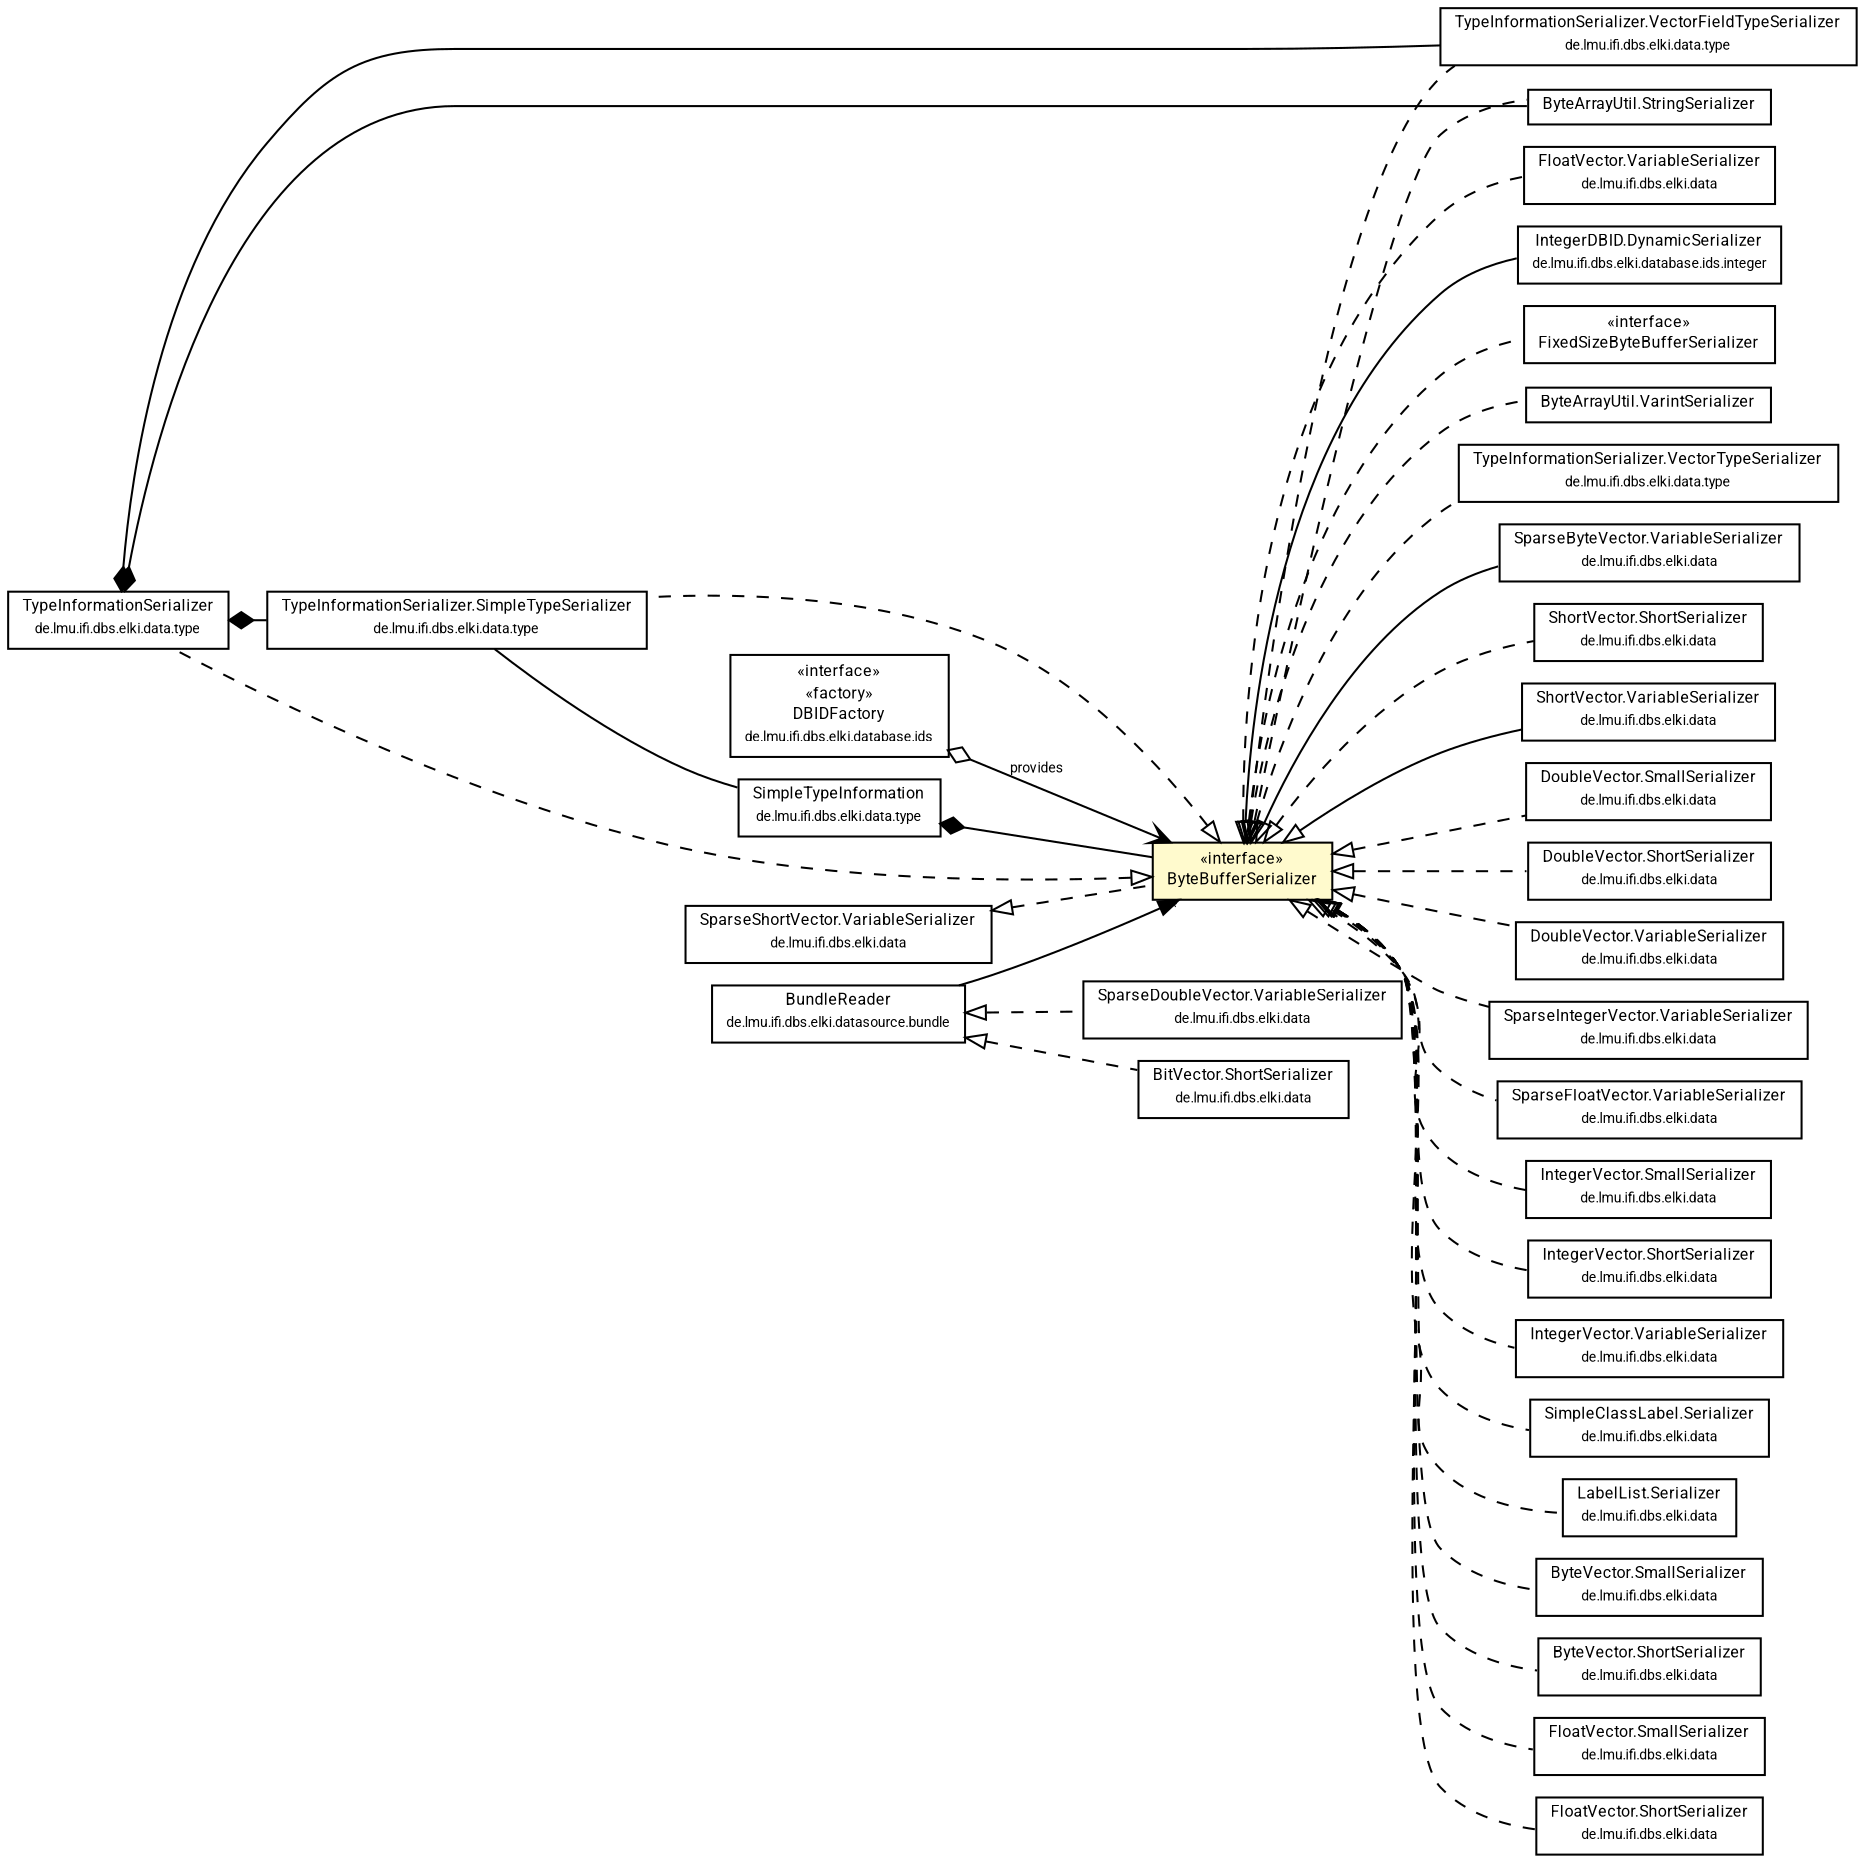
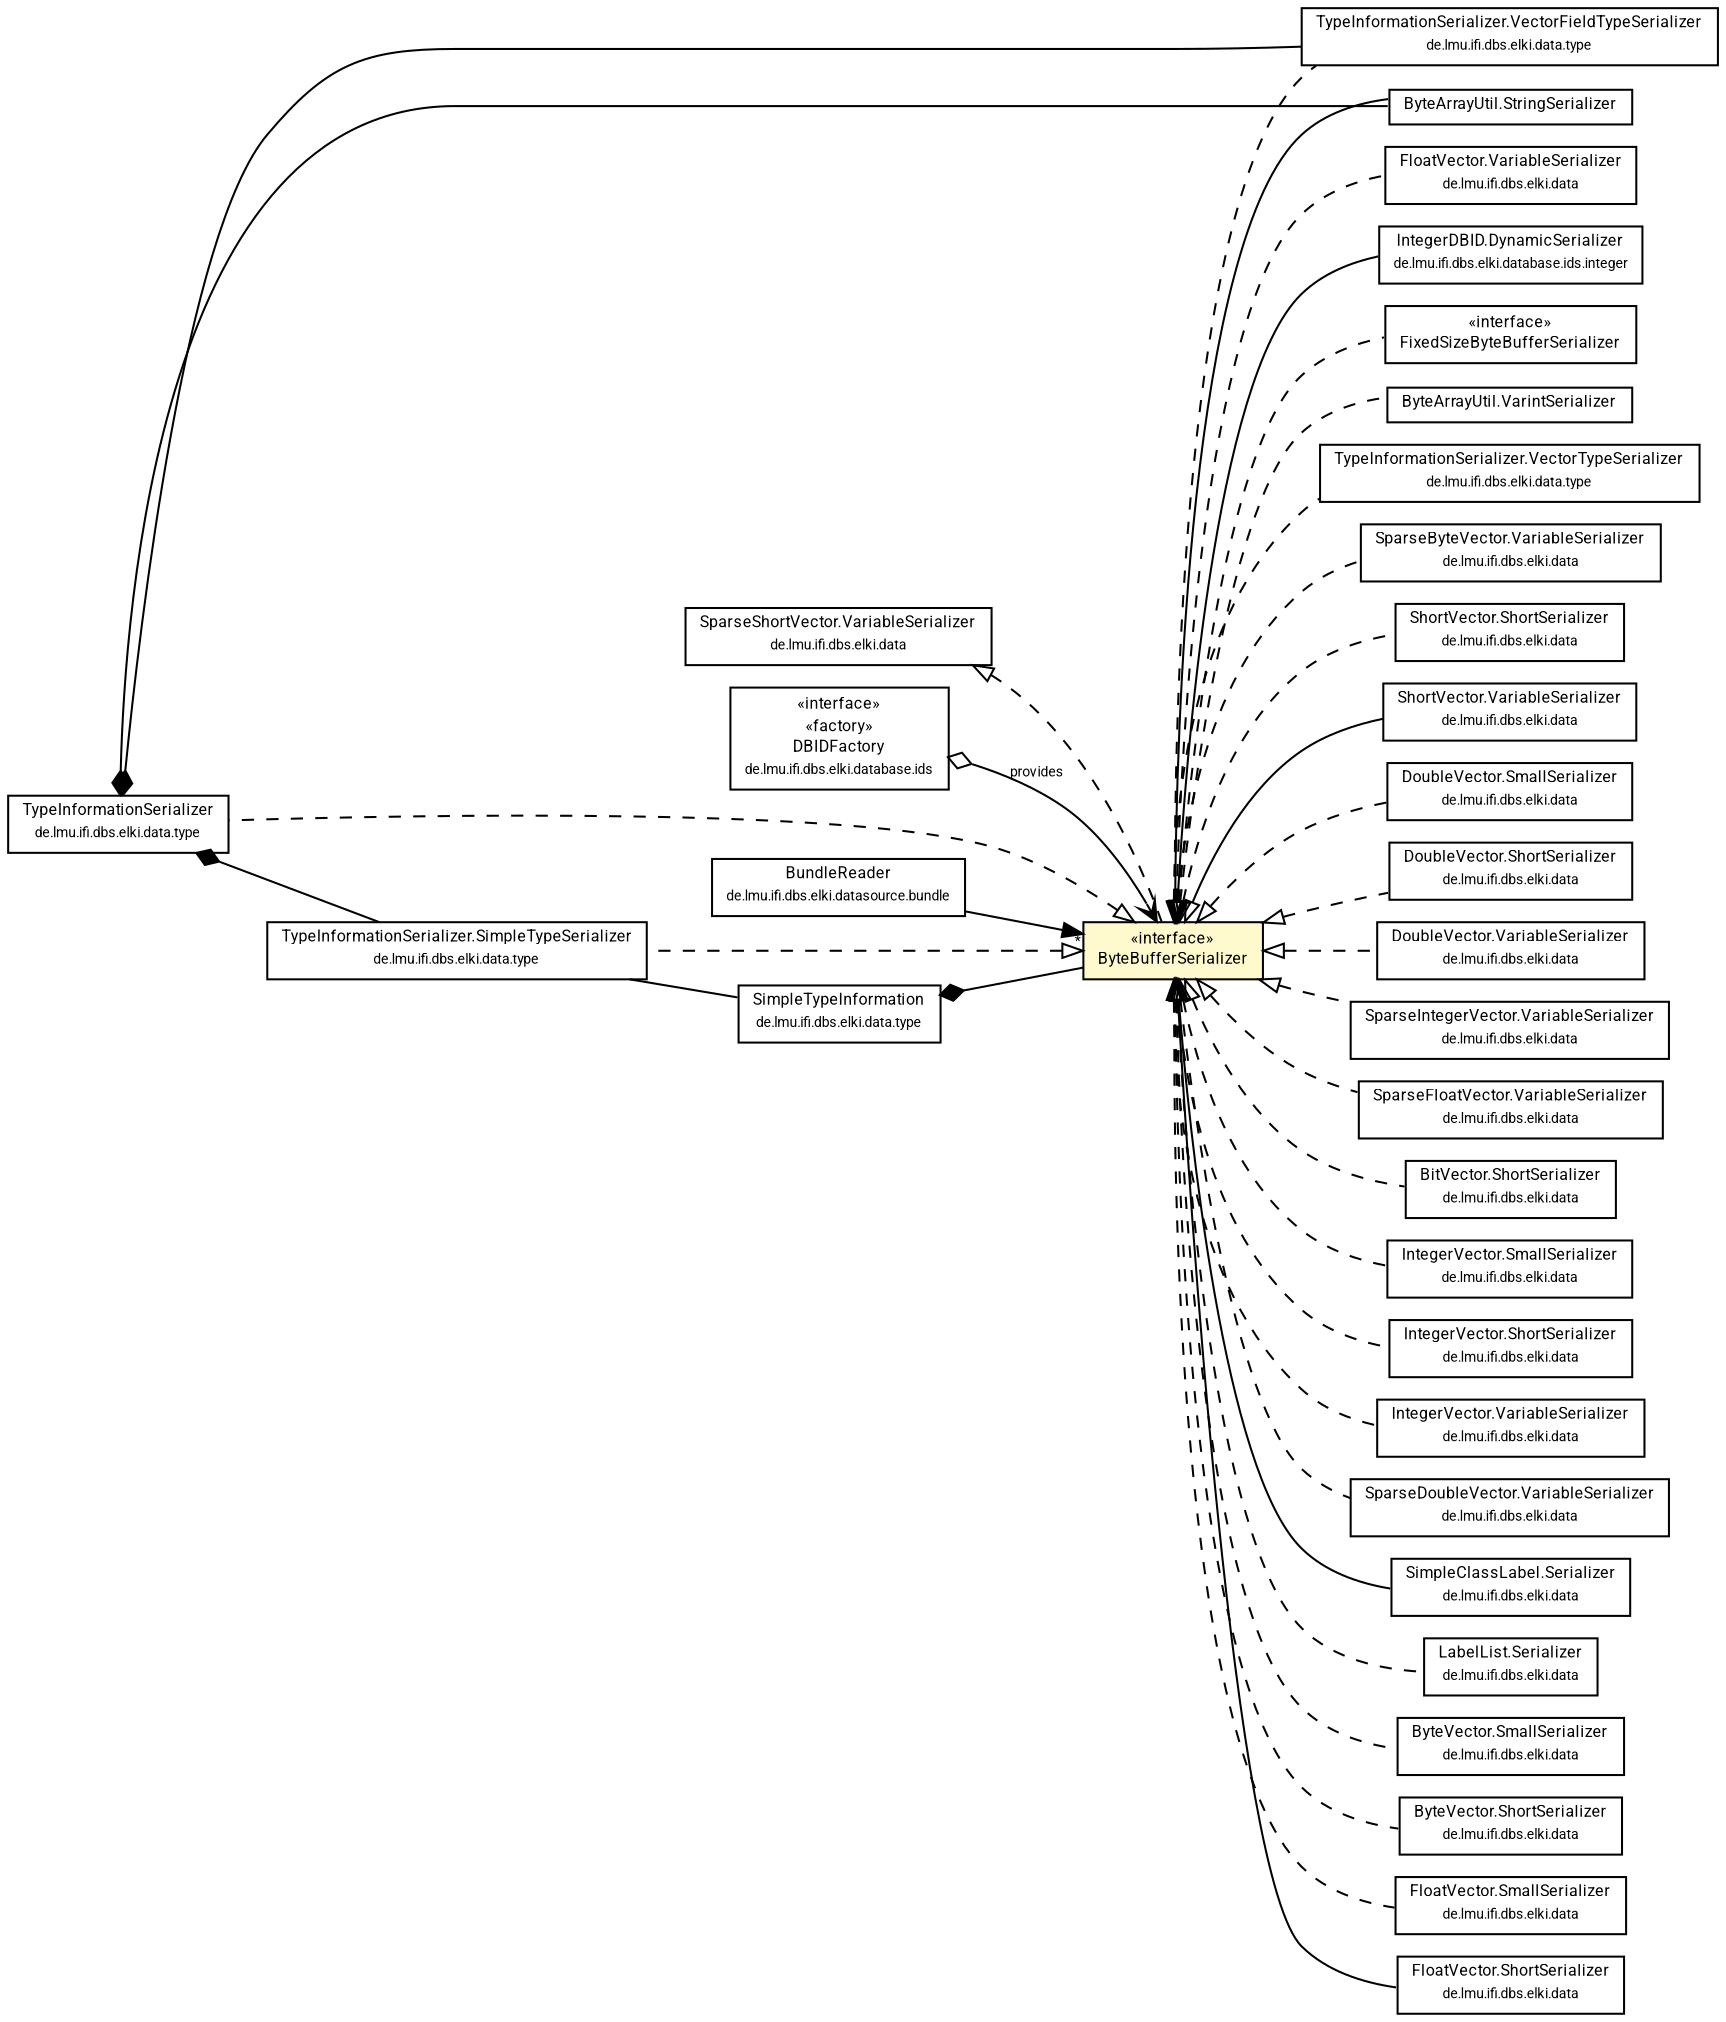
(1328, 485) -> (1238, 266)
(1356, 670) -> (1223, 704)
(1035, 1012) -> (1241, 1336)
(1062, 1056) -> (1271, 1125)
(1414, 1187) -> (1222, 1331)
(1414, 1389) -> (1220, 1530)
